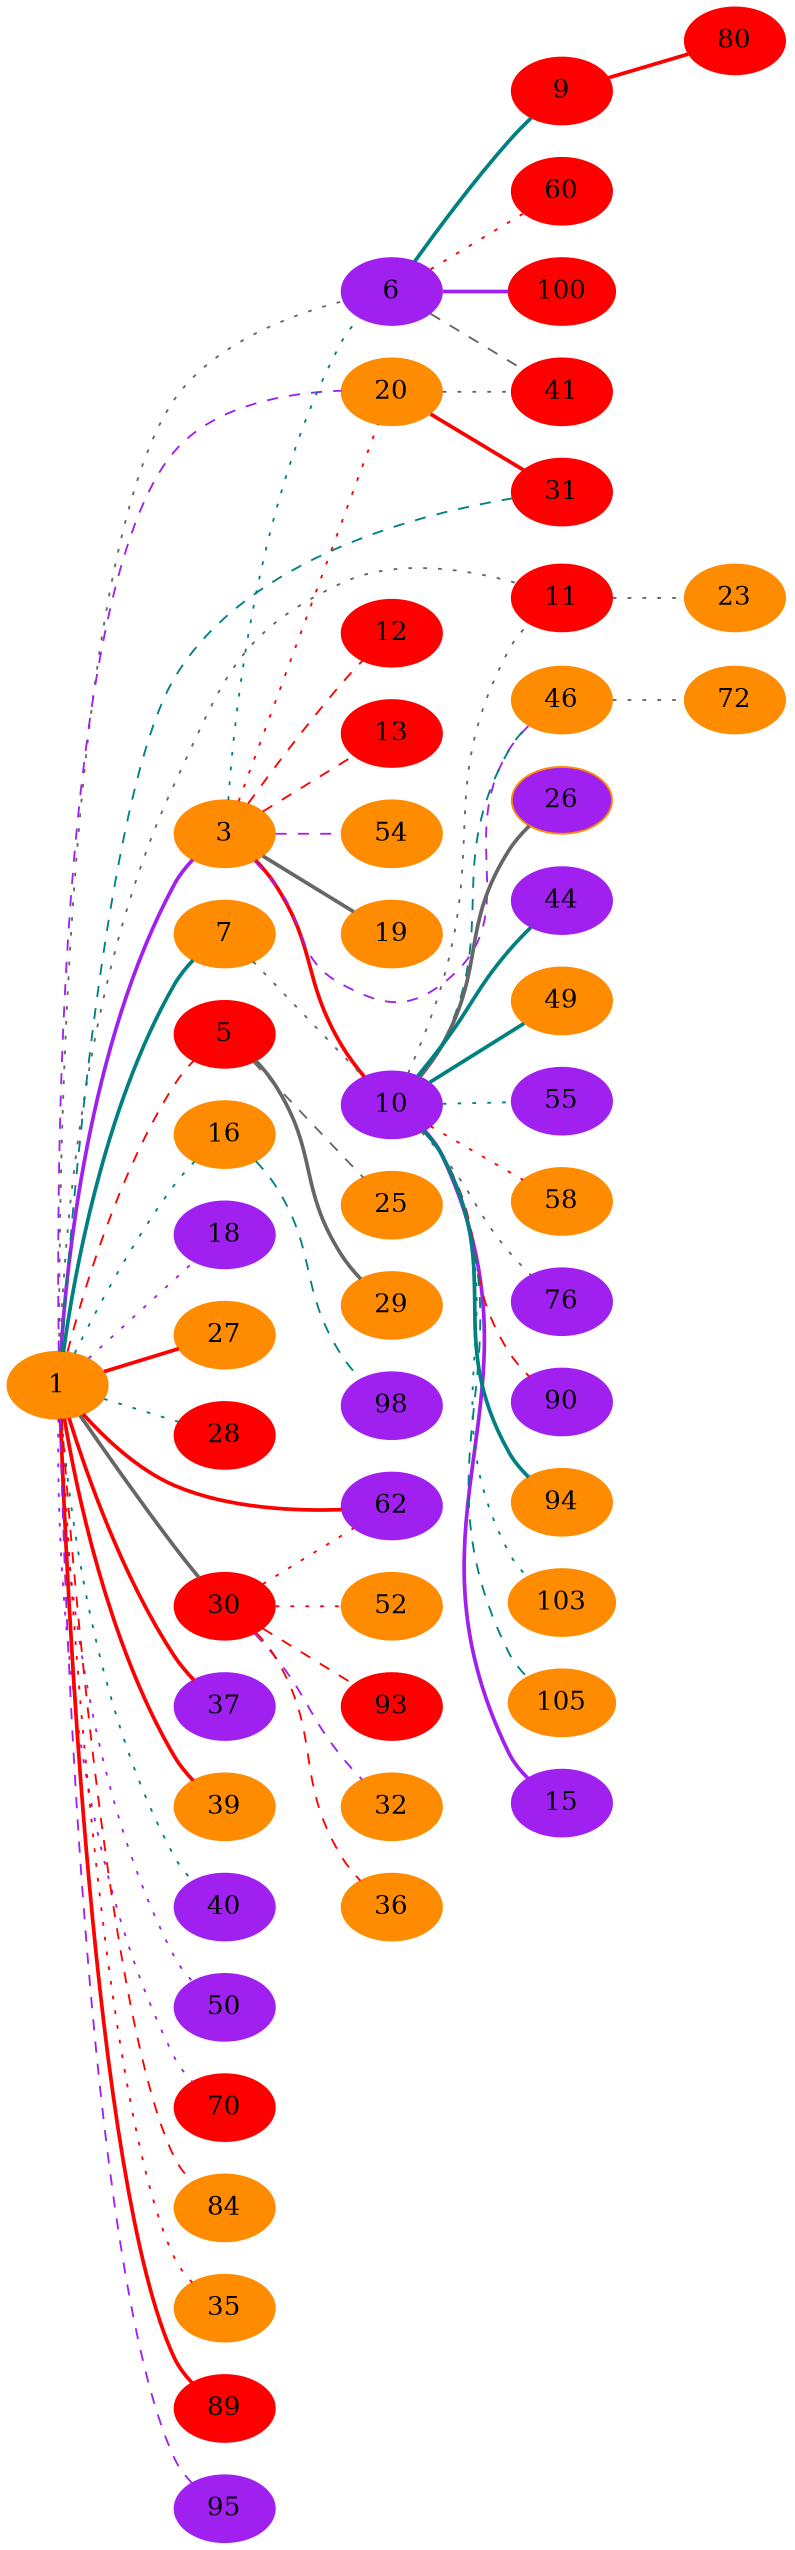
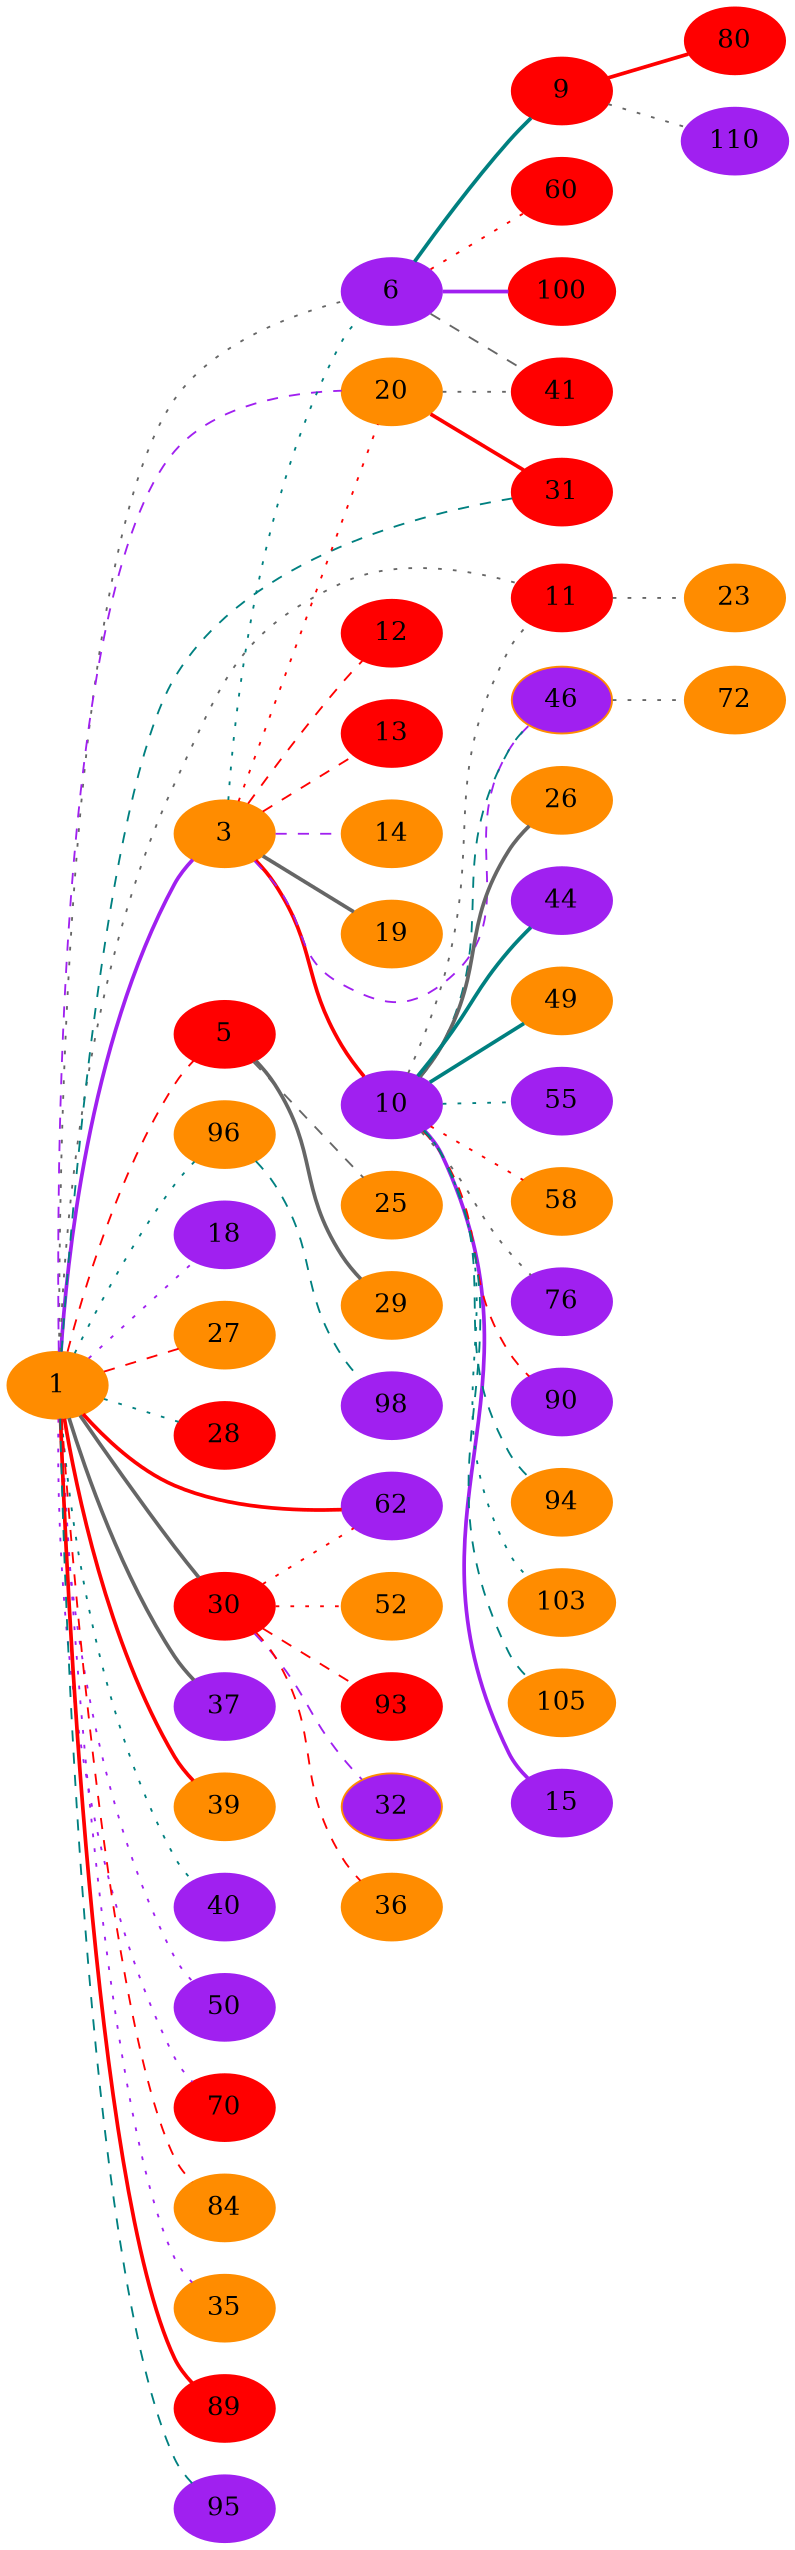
none -> (735, 141)
(562, 700) -> (562, 700)
(562, 800) -> (562, 800)
(392, 834) -> (392, 834)
(225, 934) -> none
(225, 1135) -> (225, 1135)
(475, 1305) -> (475, 1305)
(141, 1360) -> (141, 1360)
(120, 1555) -> (120, 1555)
(392, 1807) -> (392, 1807)
(112, 1988) -> (112, 1988)
(98, 2065) -> (98, 2065)
